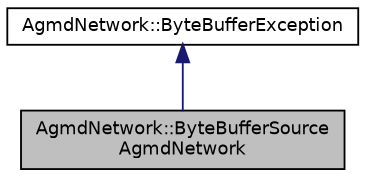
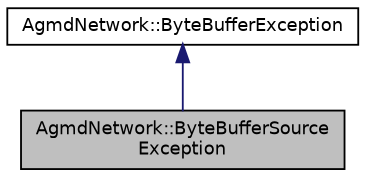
(183, 140) -> (183, 140)
